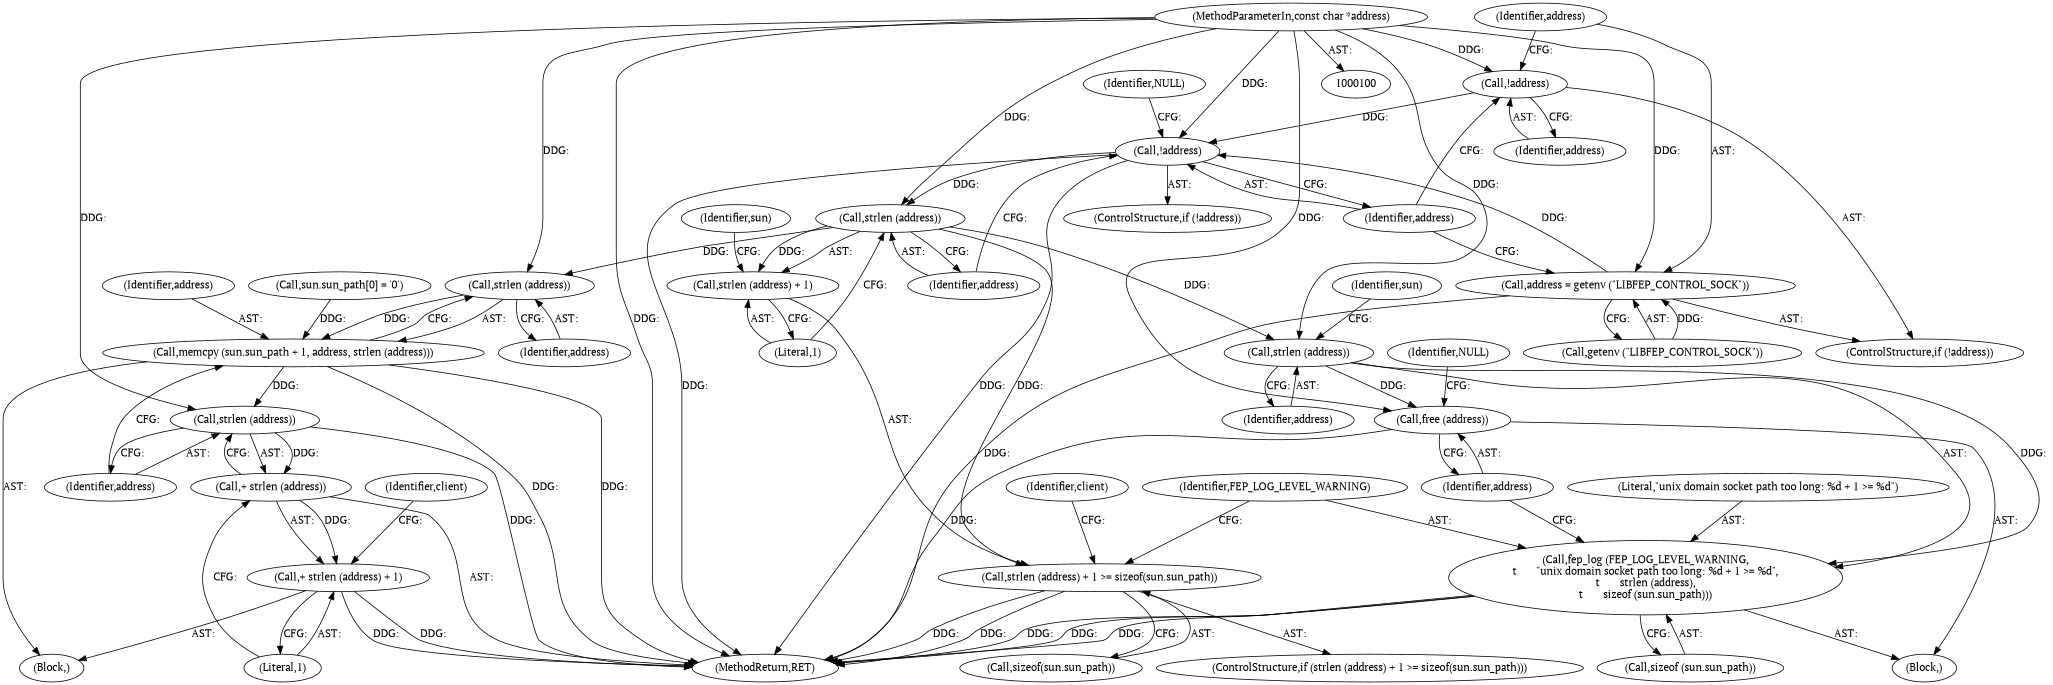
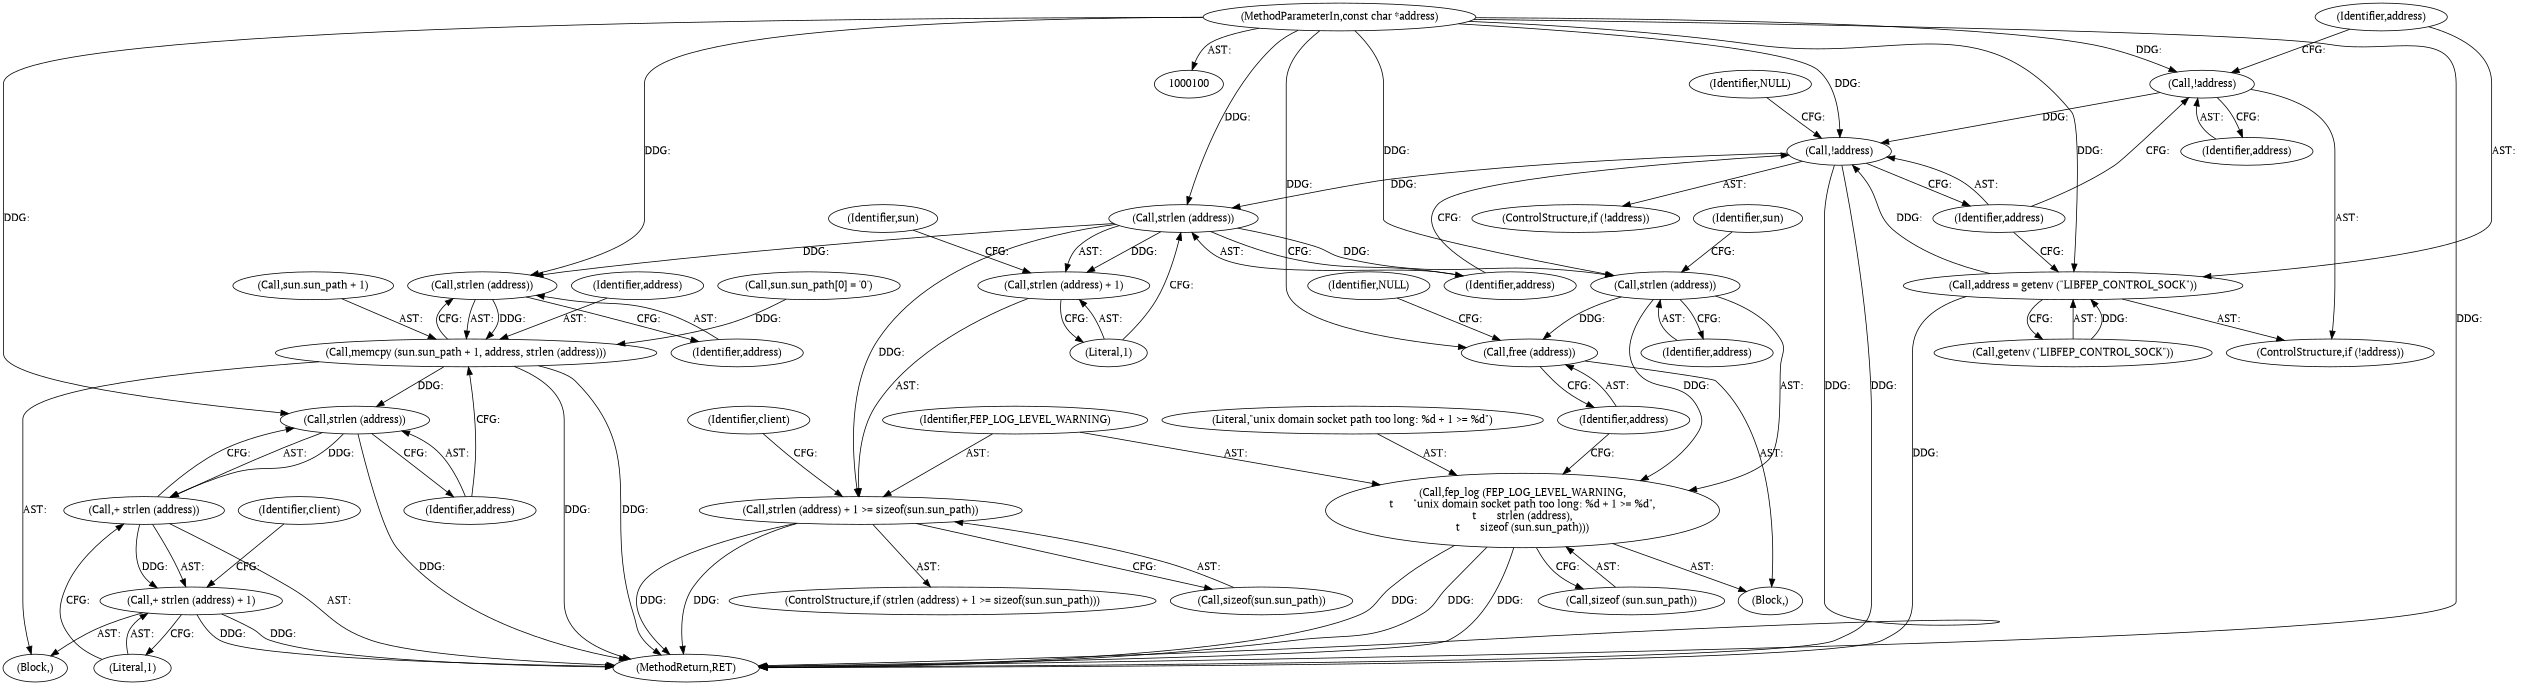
none -> (313, 286)
(1066, 449) -> none
(1232, 521) -> (979, 454)
